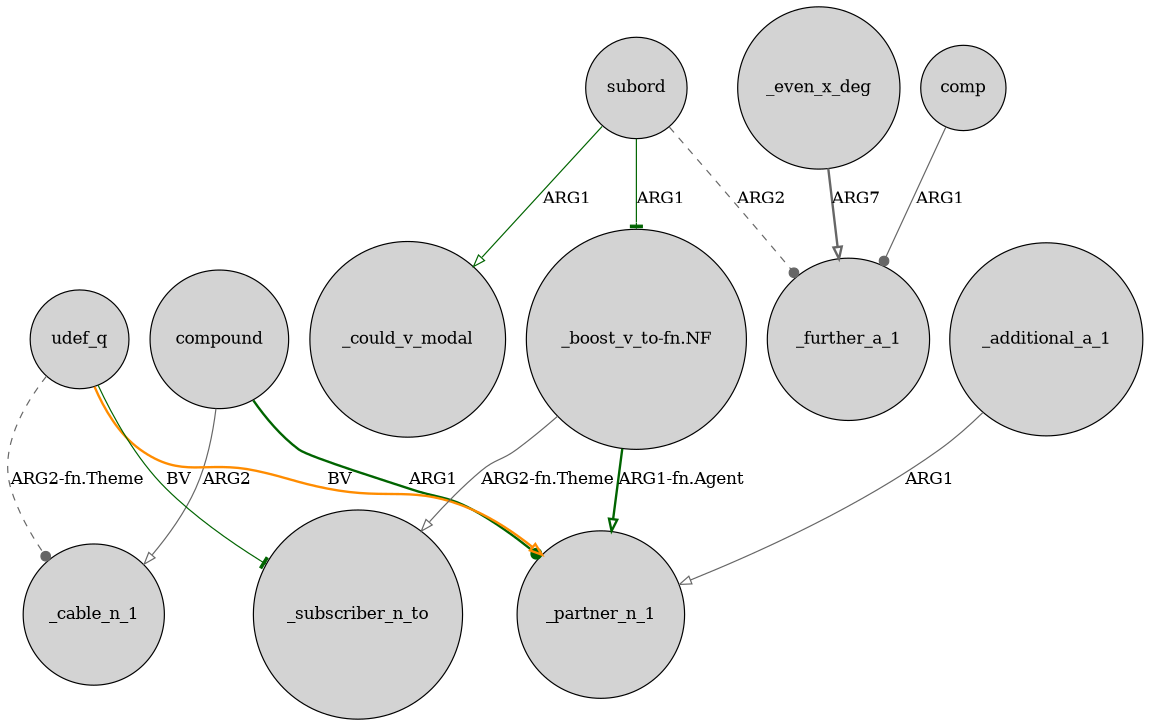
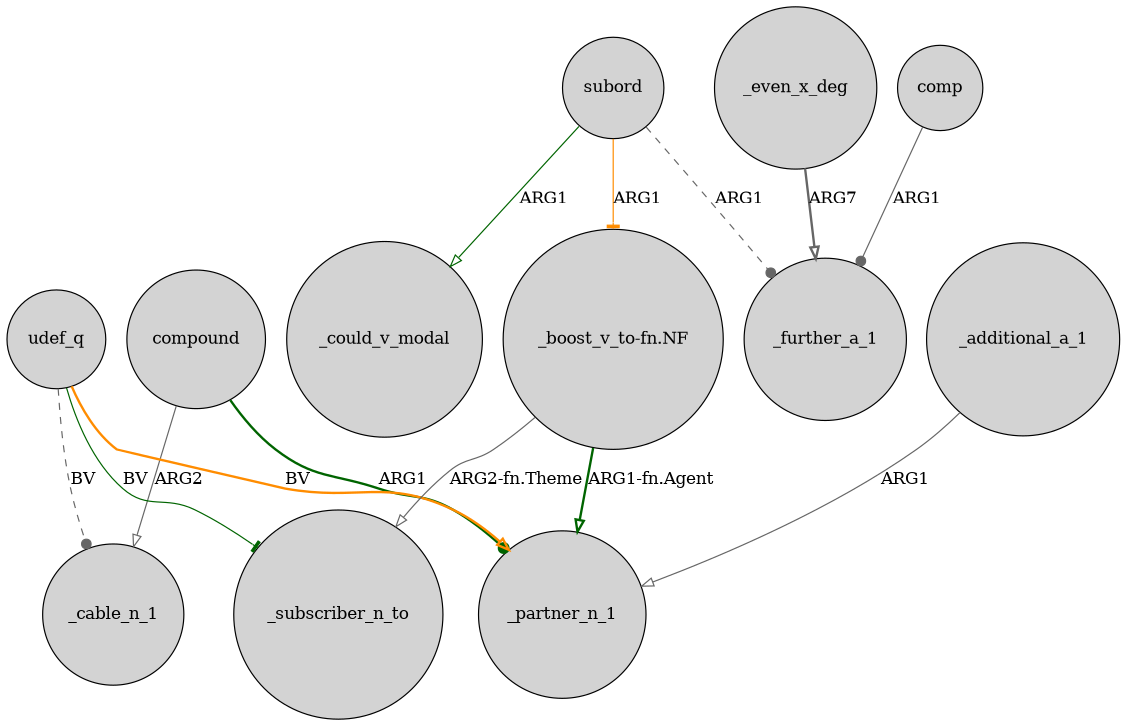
(636, 181) -> (613, 181)
(761, 199) -> (739, 199)
(77, 480) -> (83, 480)
